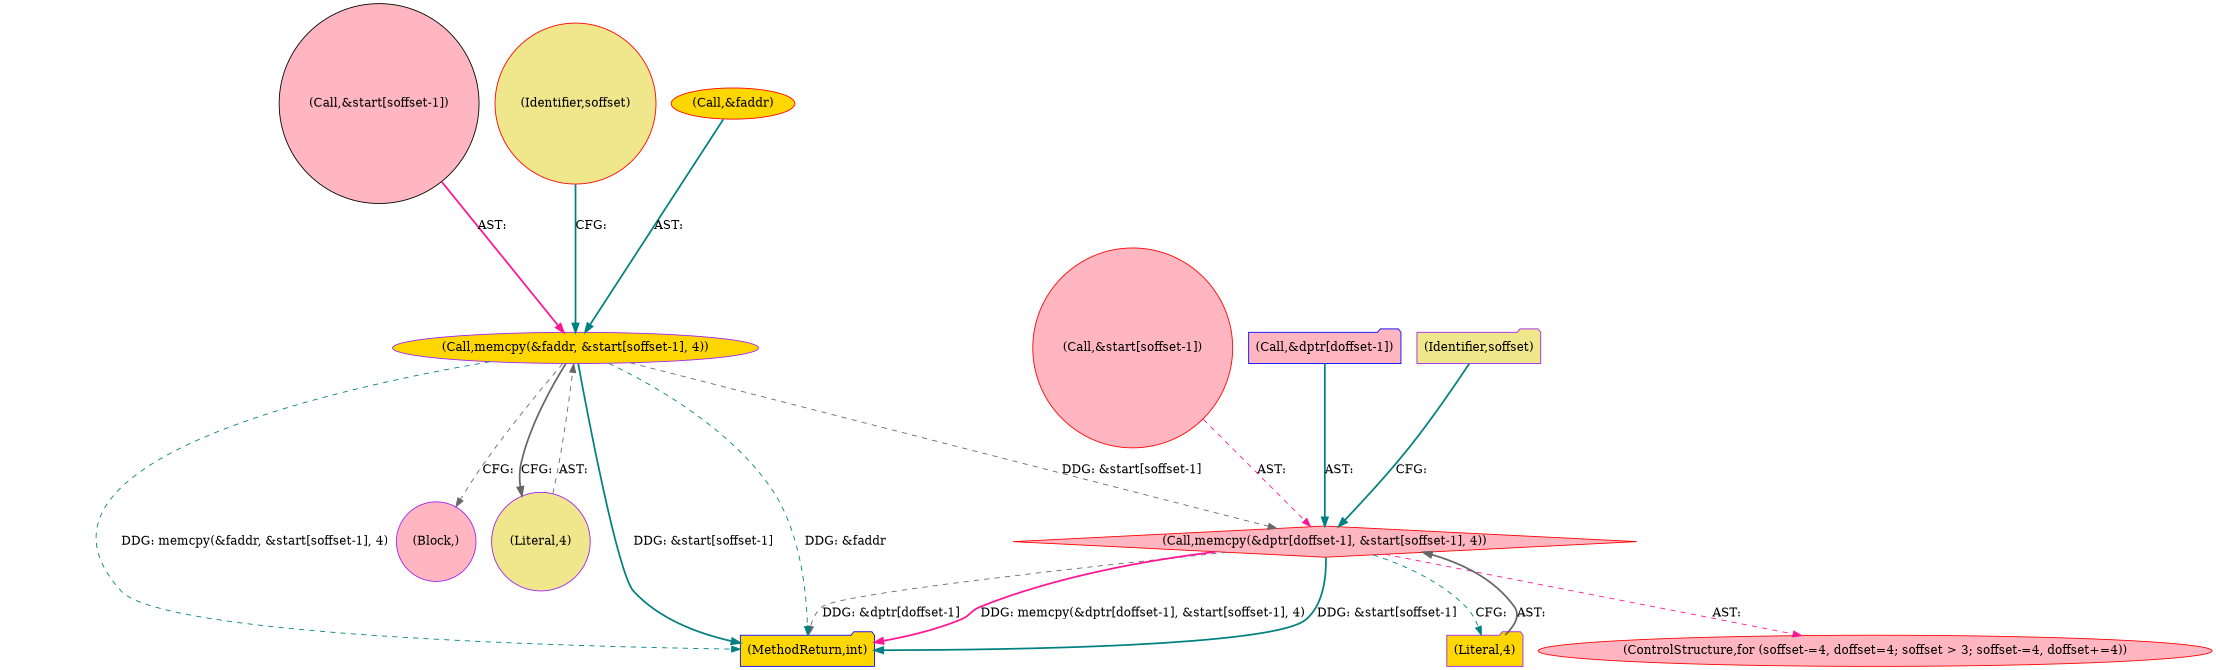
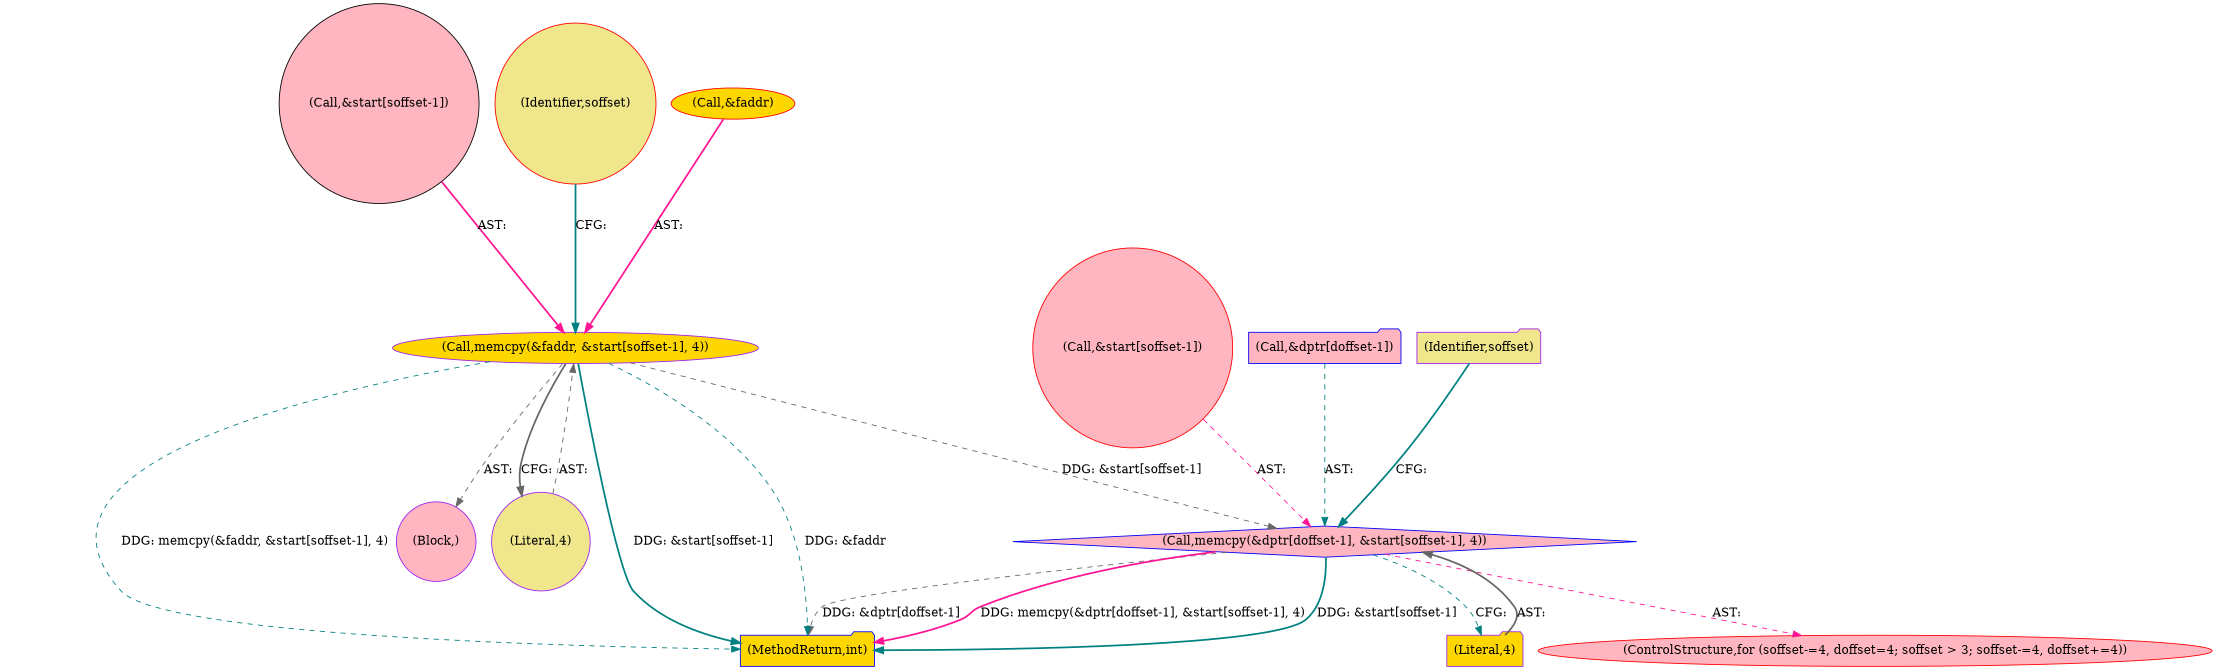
(657, 222) -> (657, 222)
(1325, 440) -> (1325, 440)
(500, 470) -> (500, 470)
(1325, 542) -> (1325, 542)
